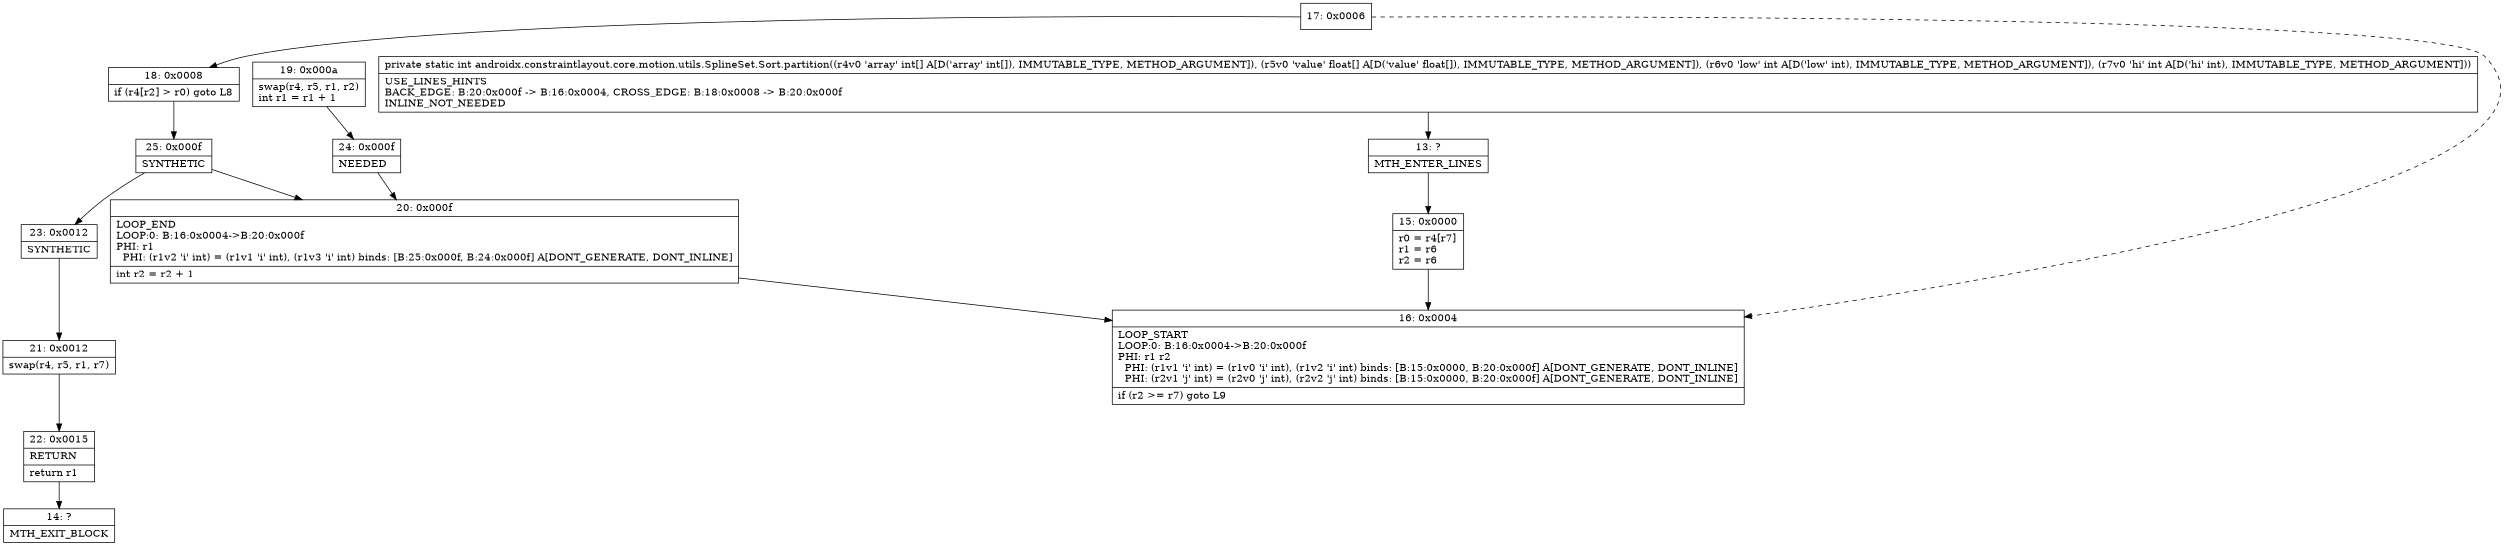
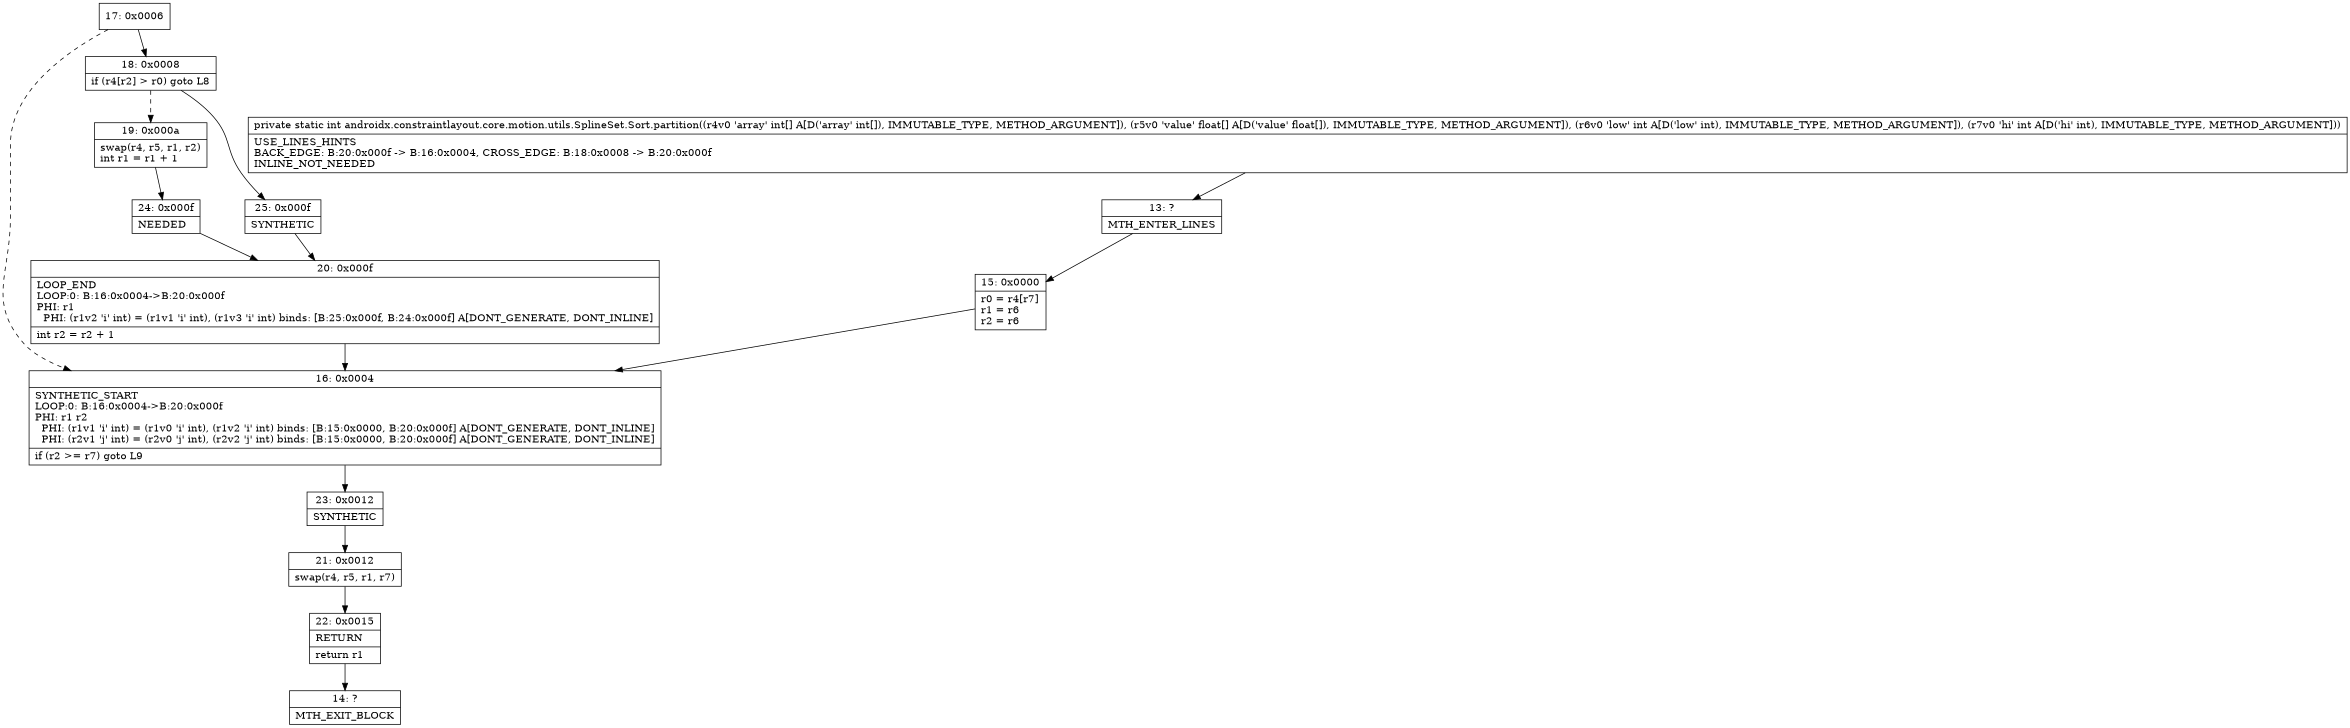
none -> (151, 103)
(111, 194) -> (345, 475)
(1153, 335) -> (87, 396)
